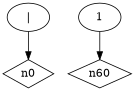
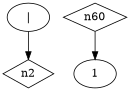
(100, 42) -> (95, 42)
(28, 74) -> (28, 74)
